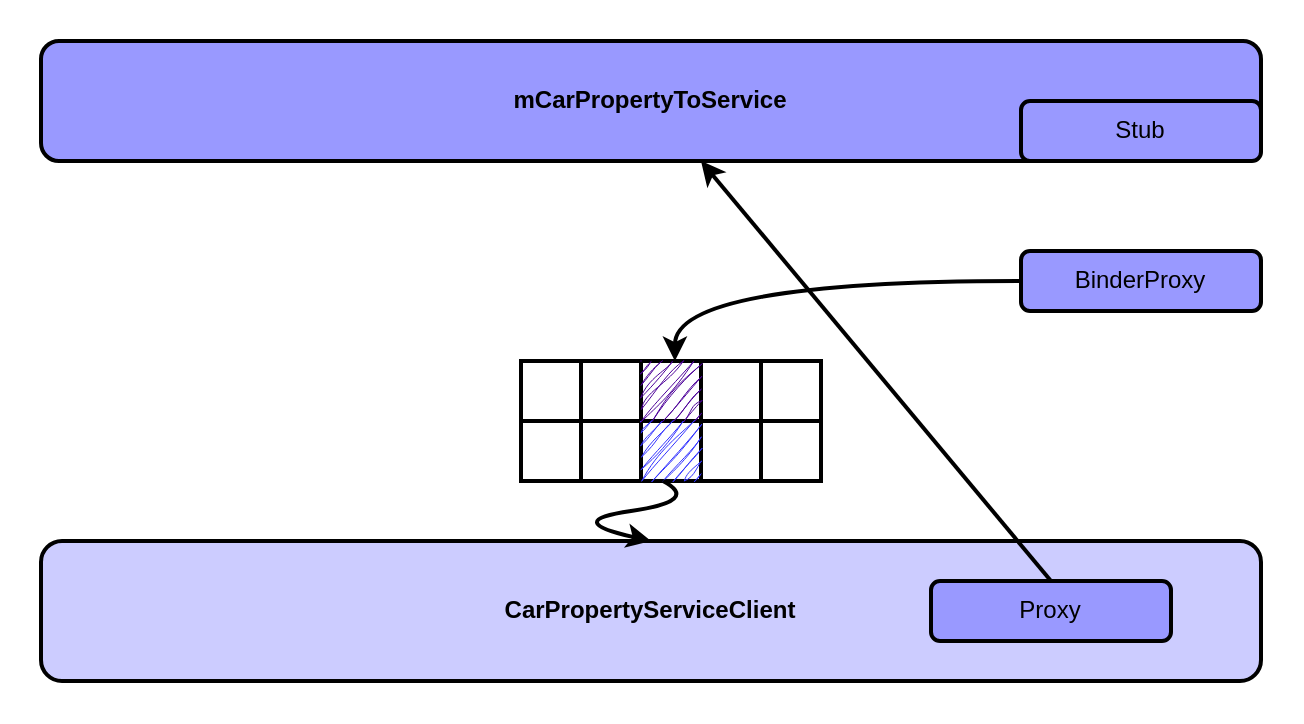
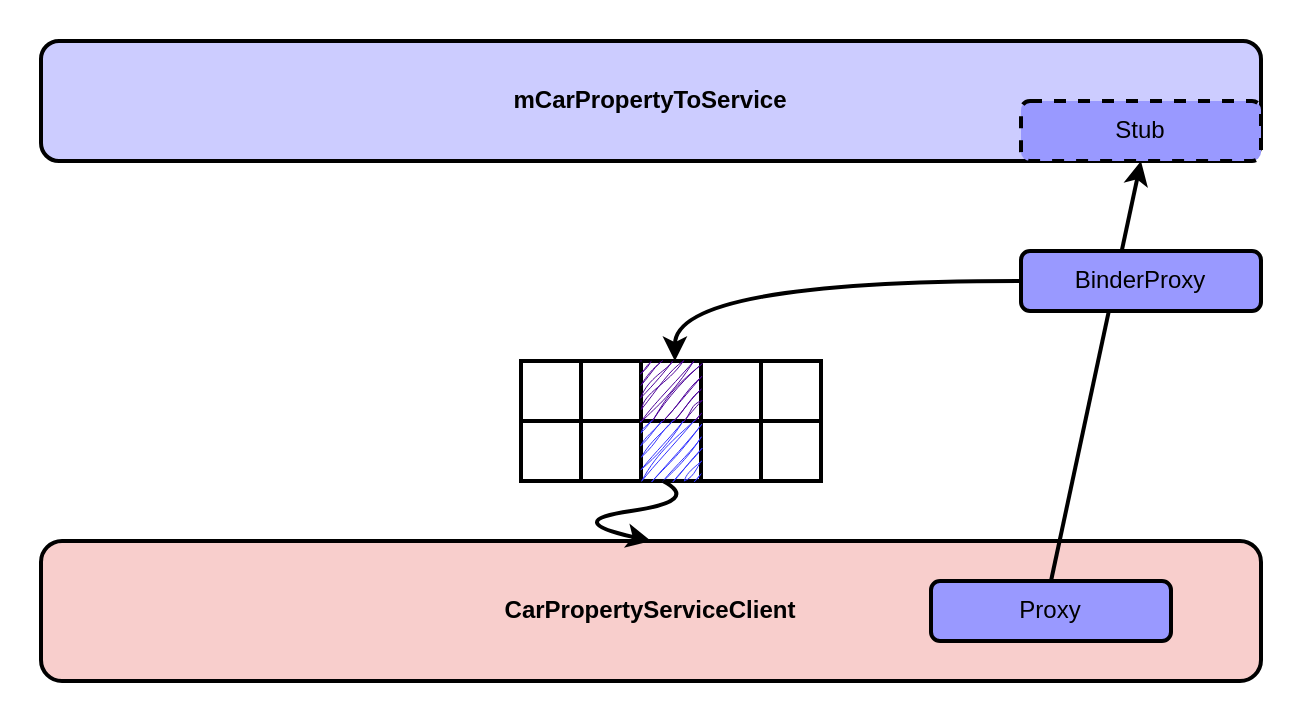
(651, 101) -> (651, 101)
(1141, 131) -> (1141, 131)
(881, 377) -> (1080, 446)
(651, 611) -> (651, 611)
